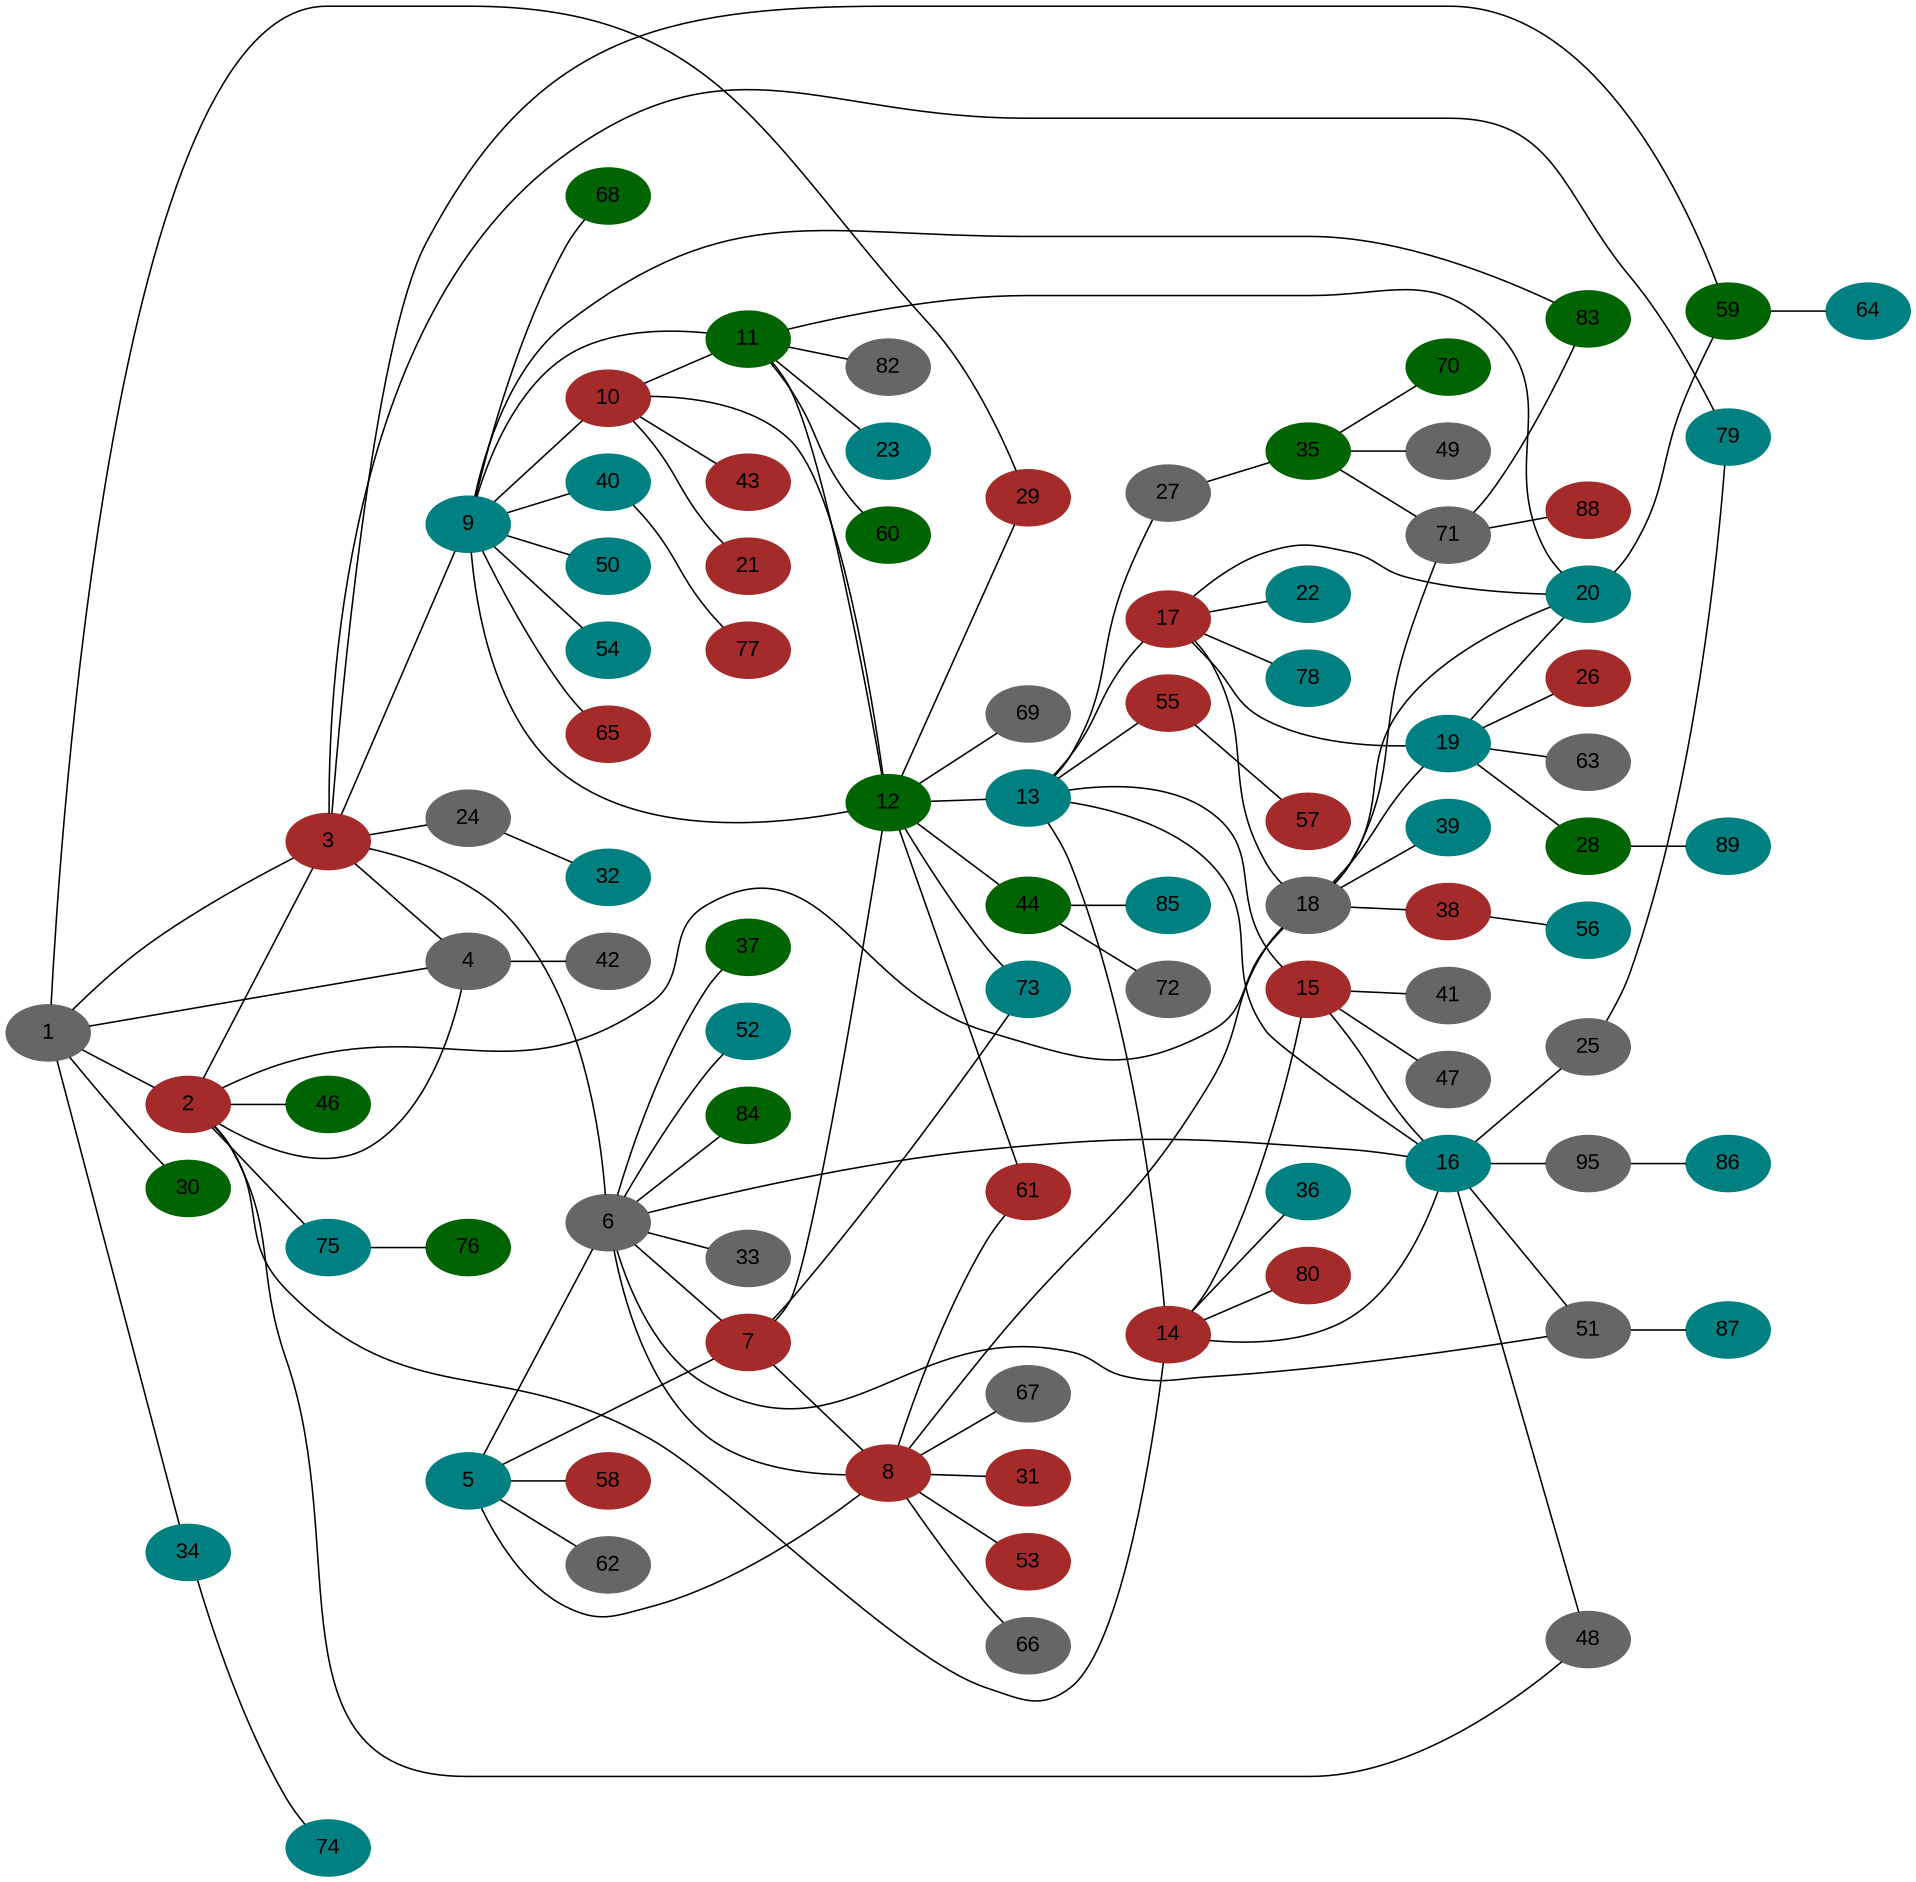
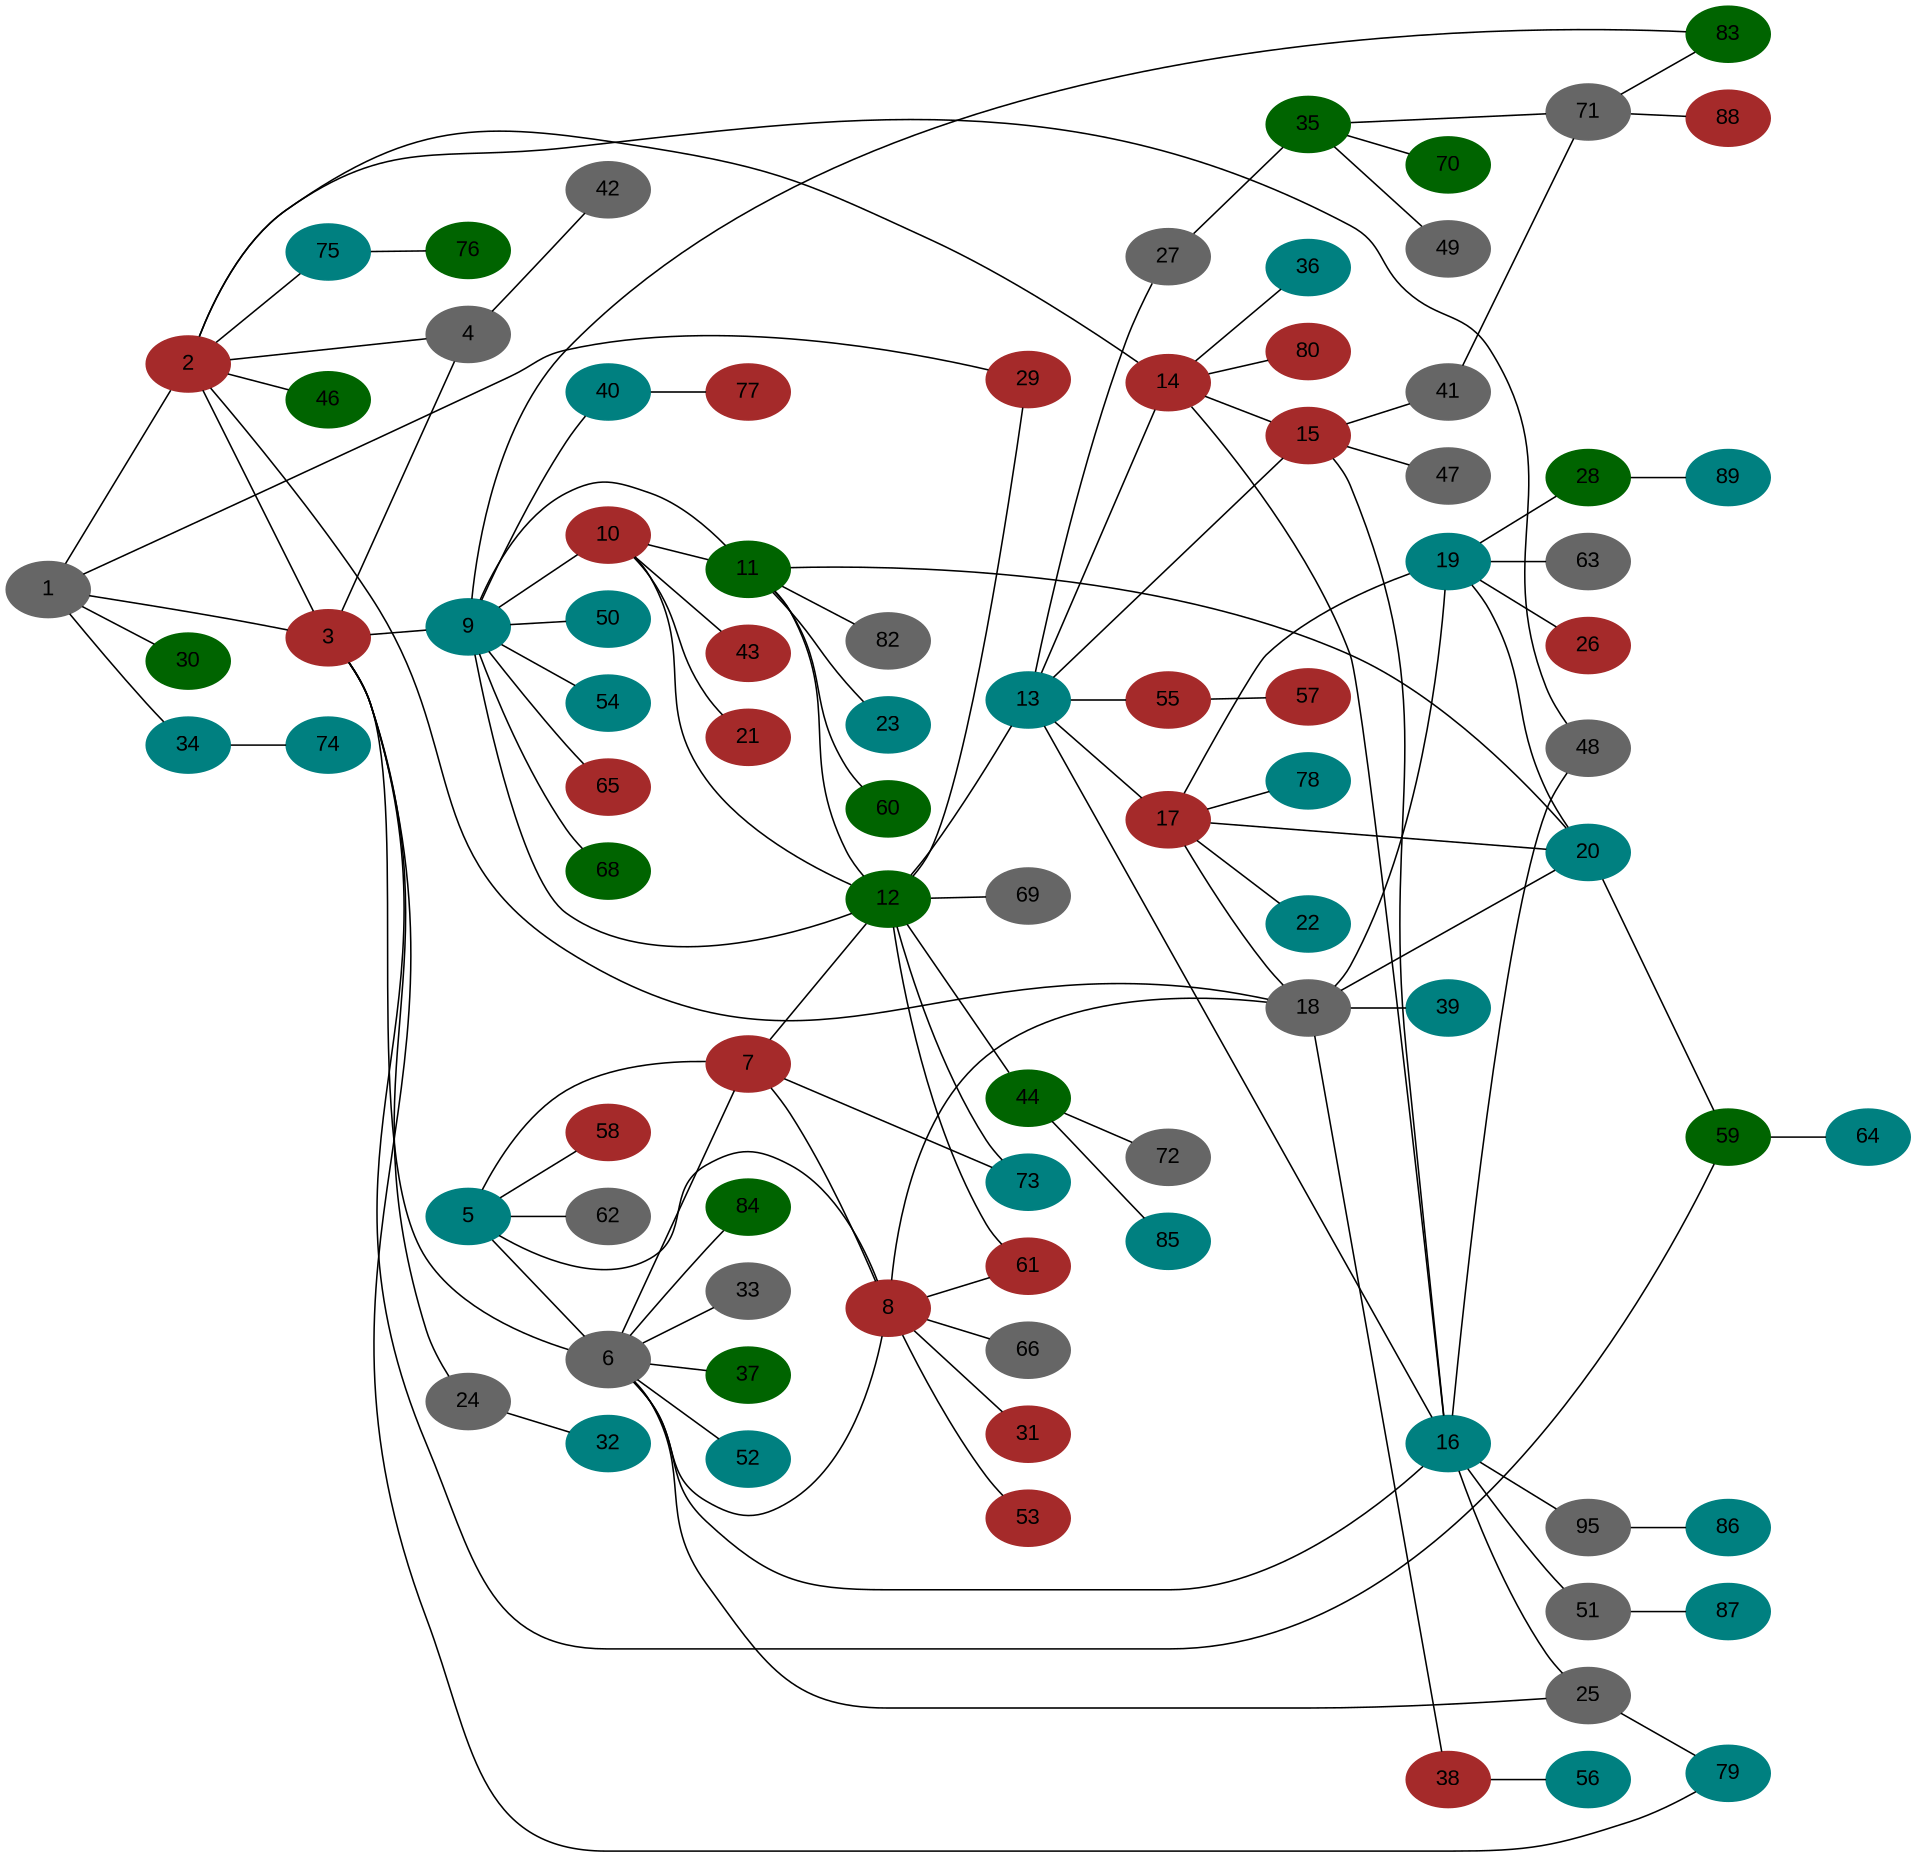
(1393, 700) -> (1518, 252)
(258, 997) -> none
(1042, 1349) -> (992, 1708)
(1028, 1394) -> none
